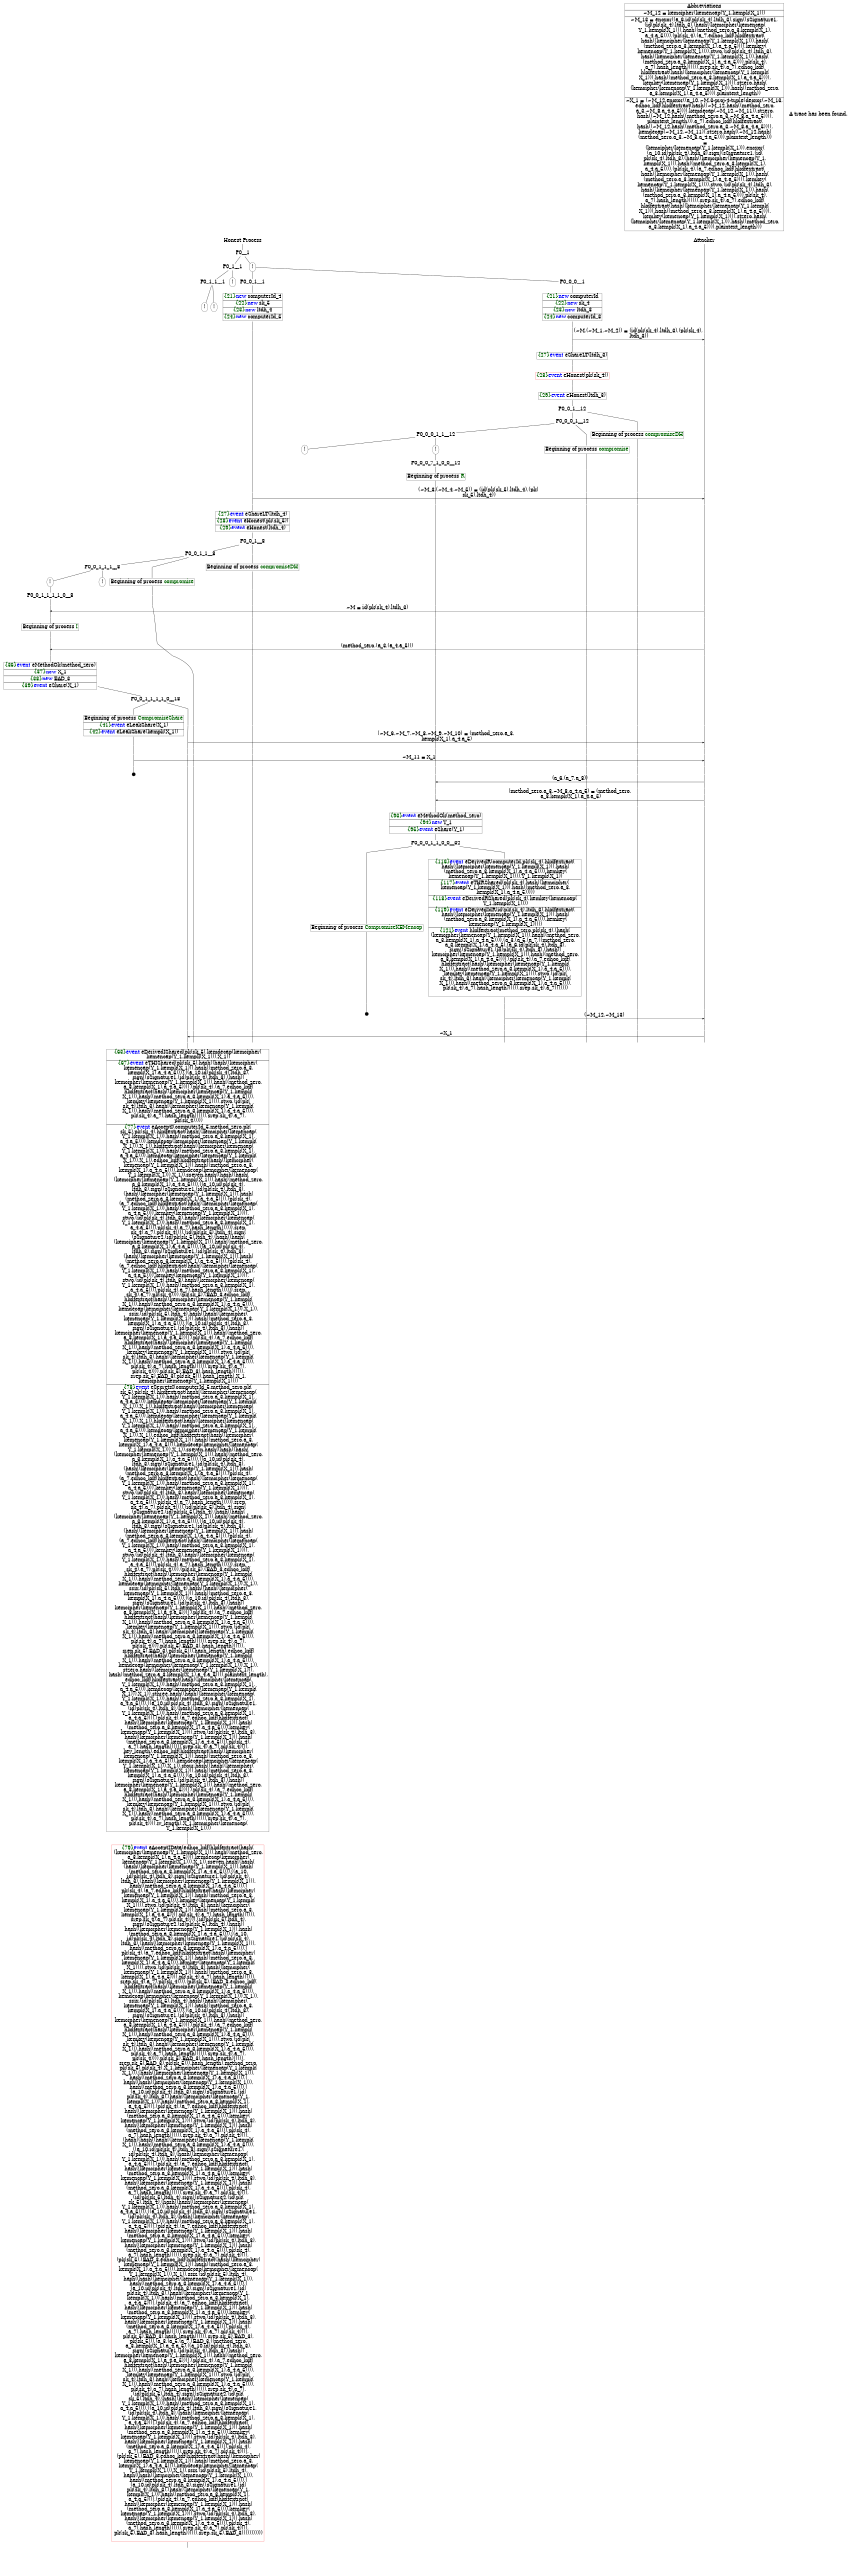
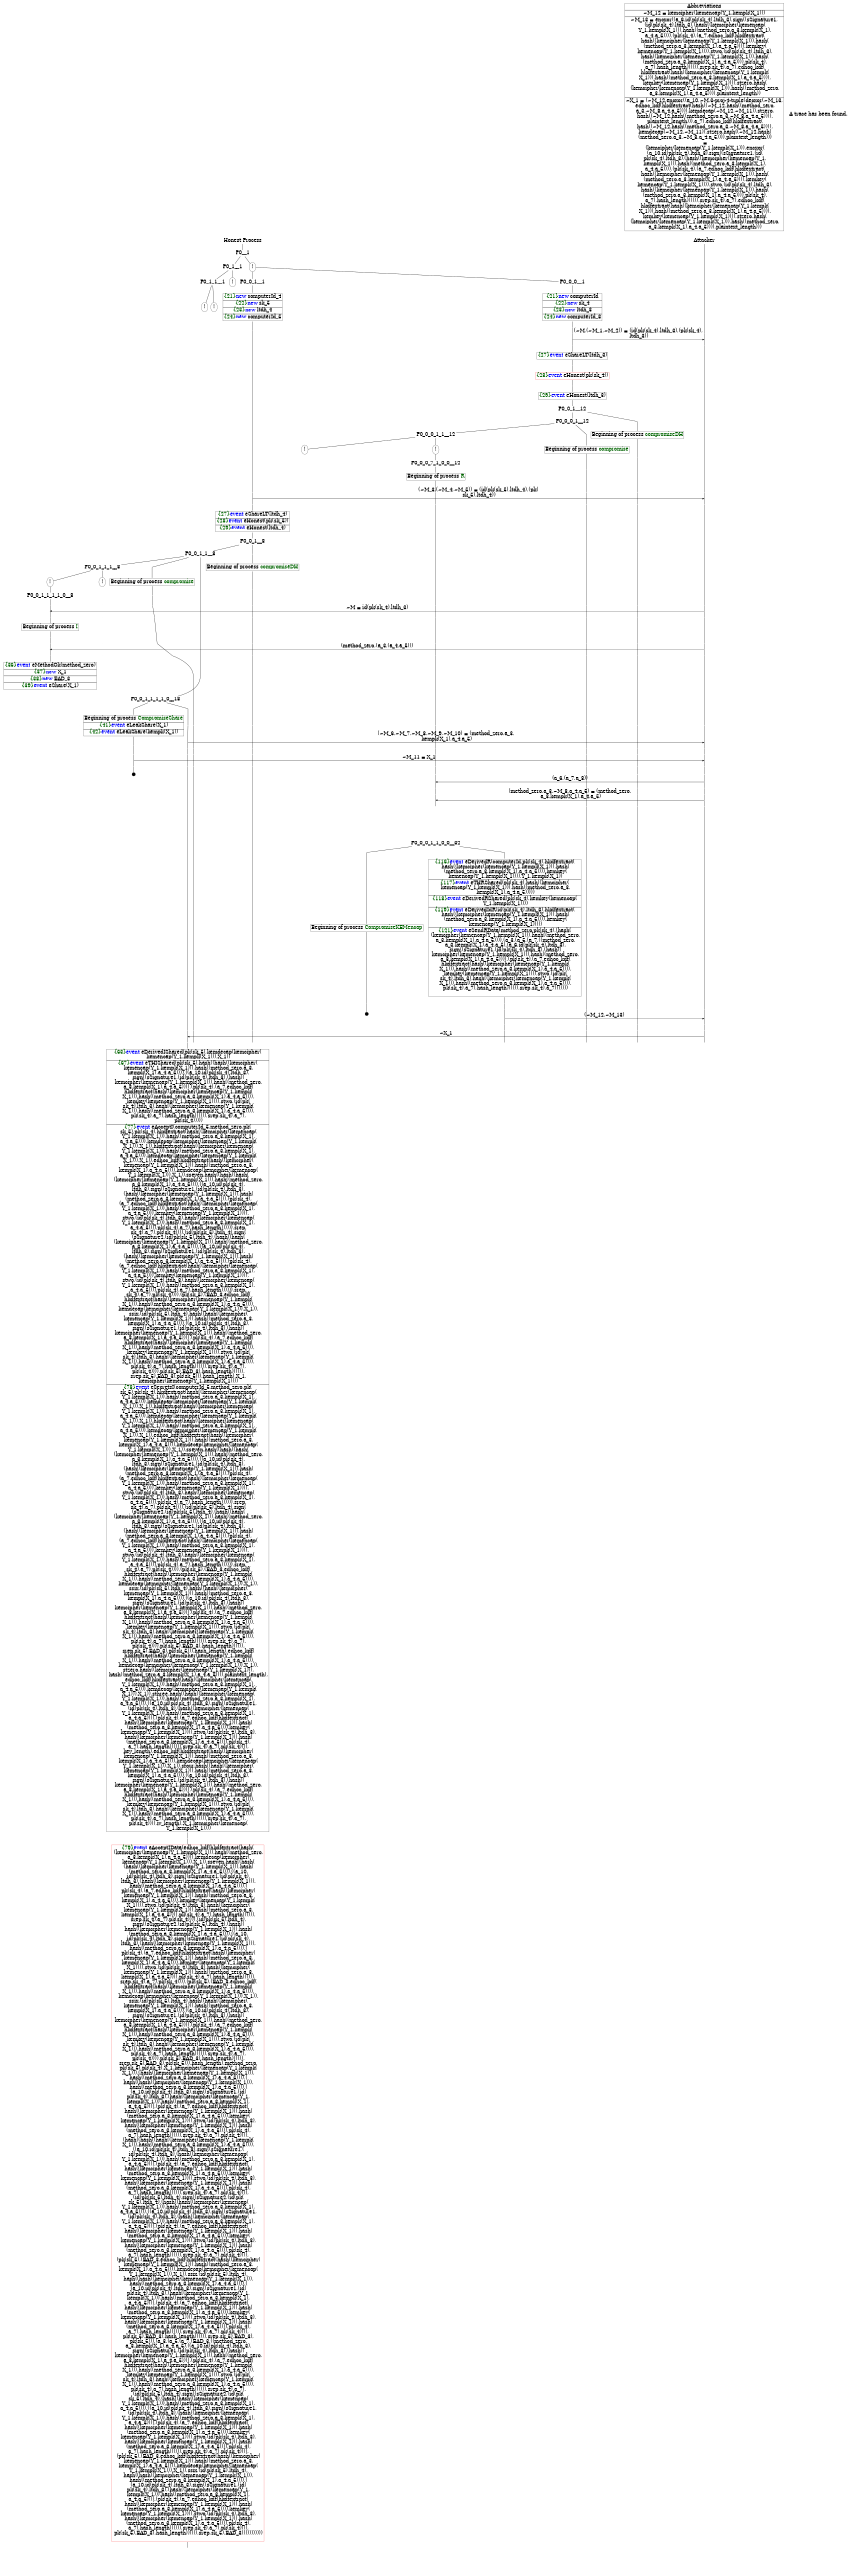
(120, 691) -> (200, 633)
(436, 823) -> none
(519, 931) -> (519, 931)
